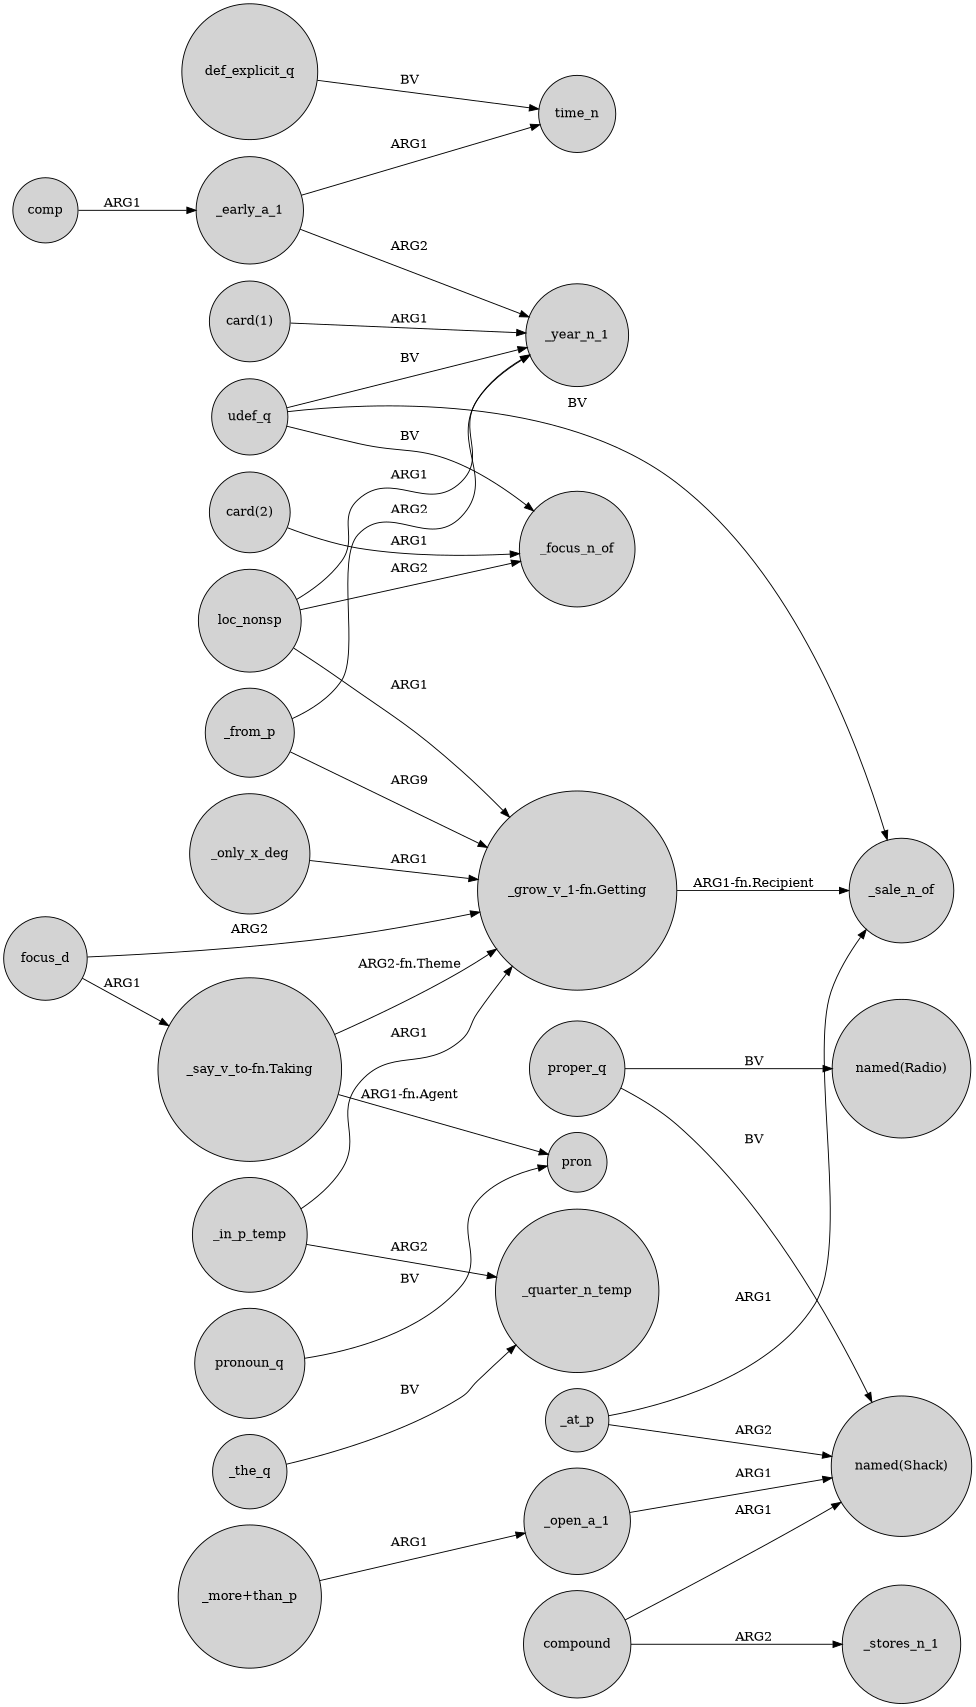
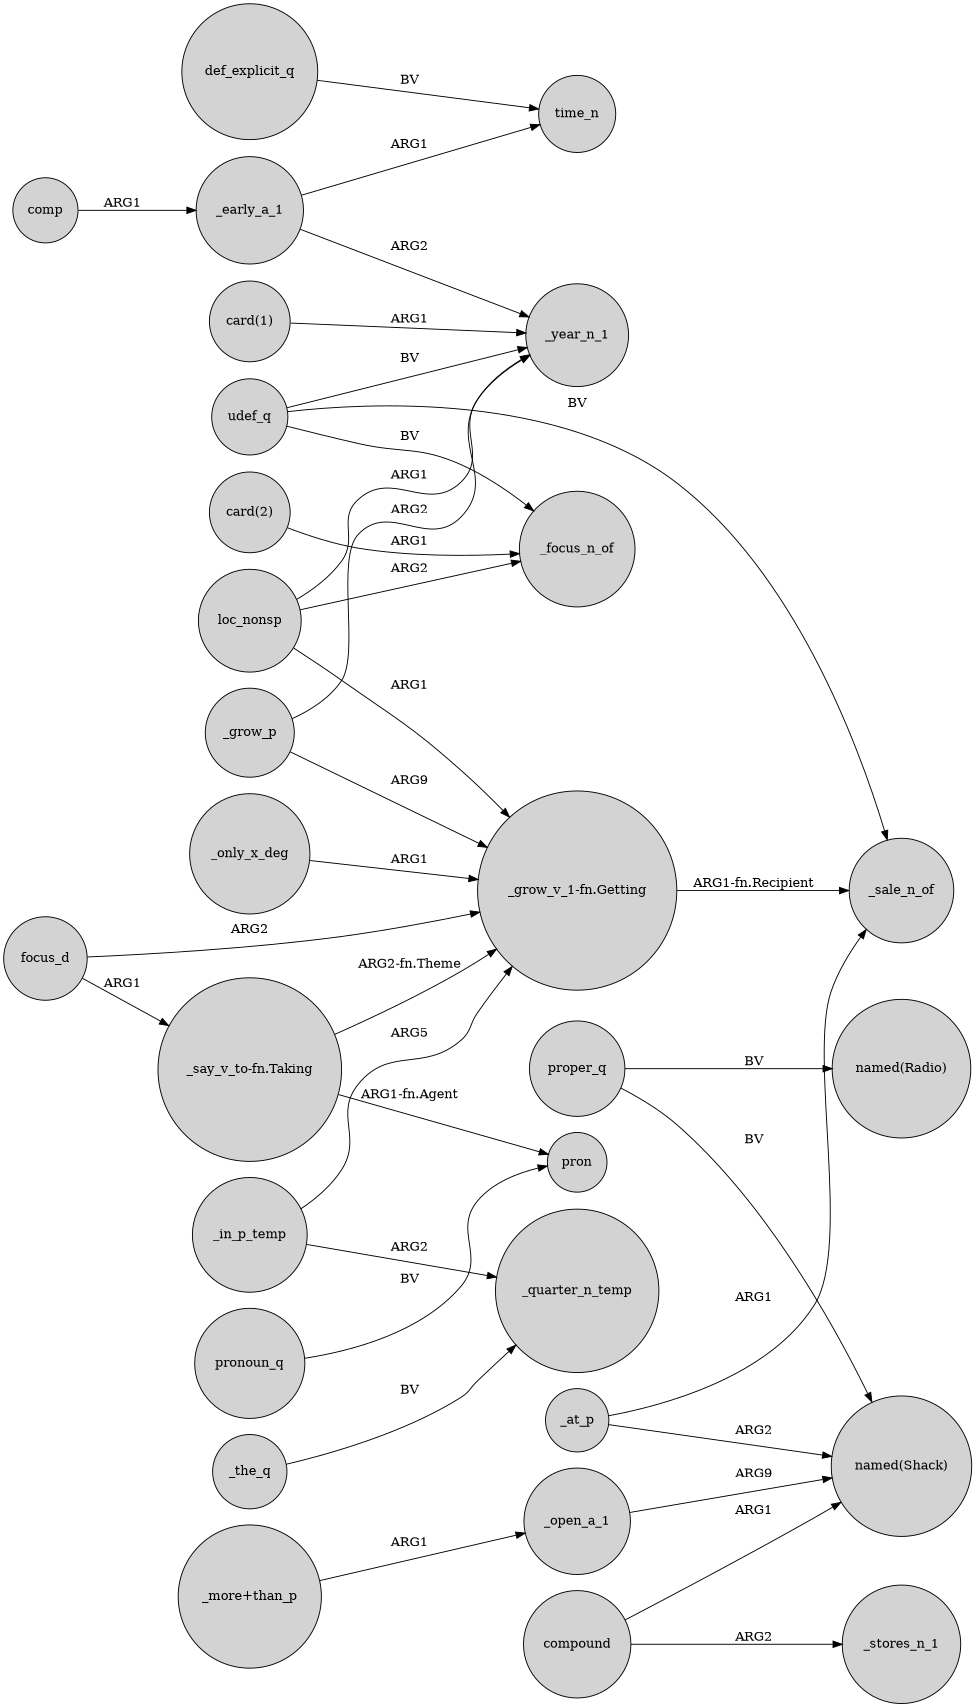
(250, 733) -> (250, 733)
(410, 1033) -> (410, 1033)
(754, 1474) -> (754, 1474)
